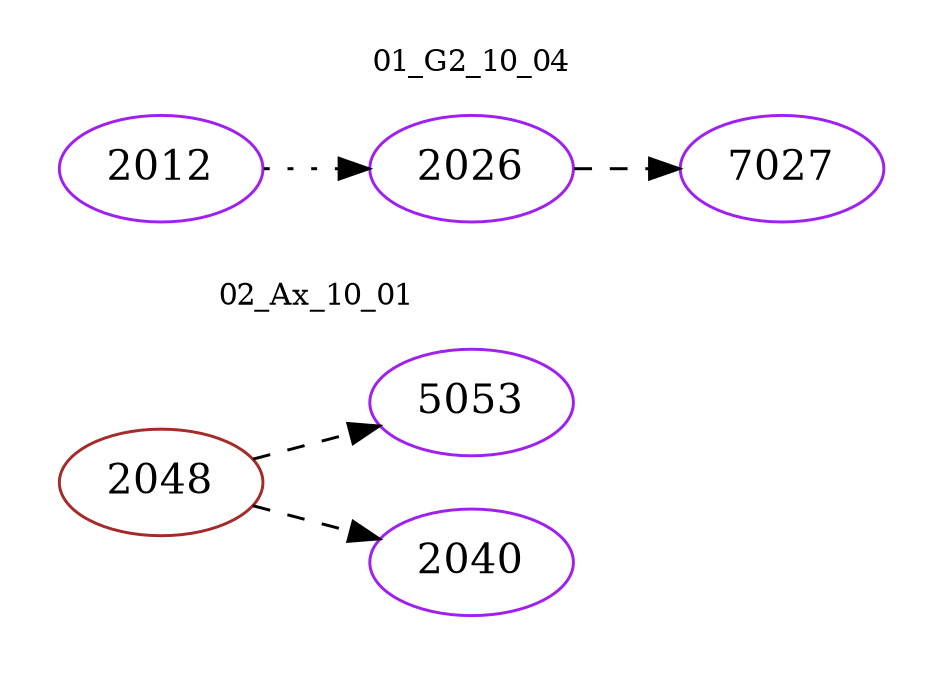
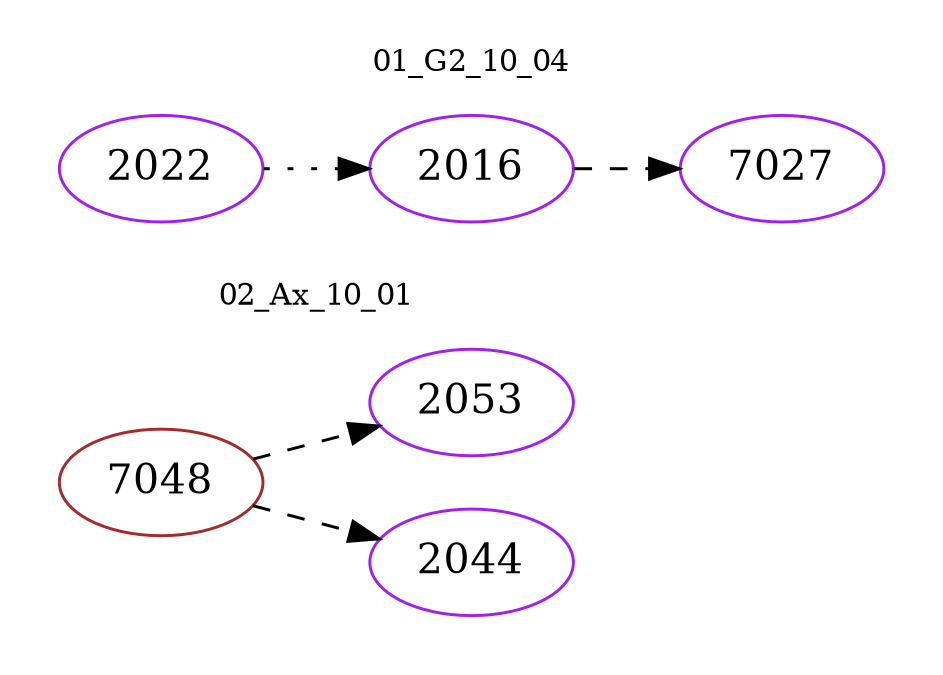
(161, 169) -> (161, 169)
(472, 169) -> (472, 169)
(472, 403) -> (472, 403)
(161, 482) -> (161, 482)
(472, 562) -> (472, 562)
